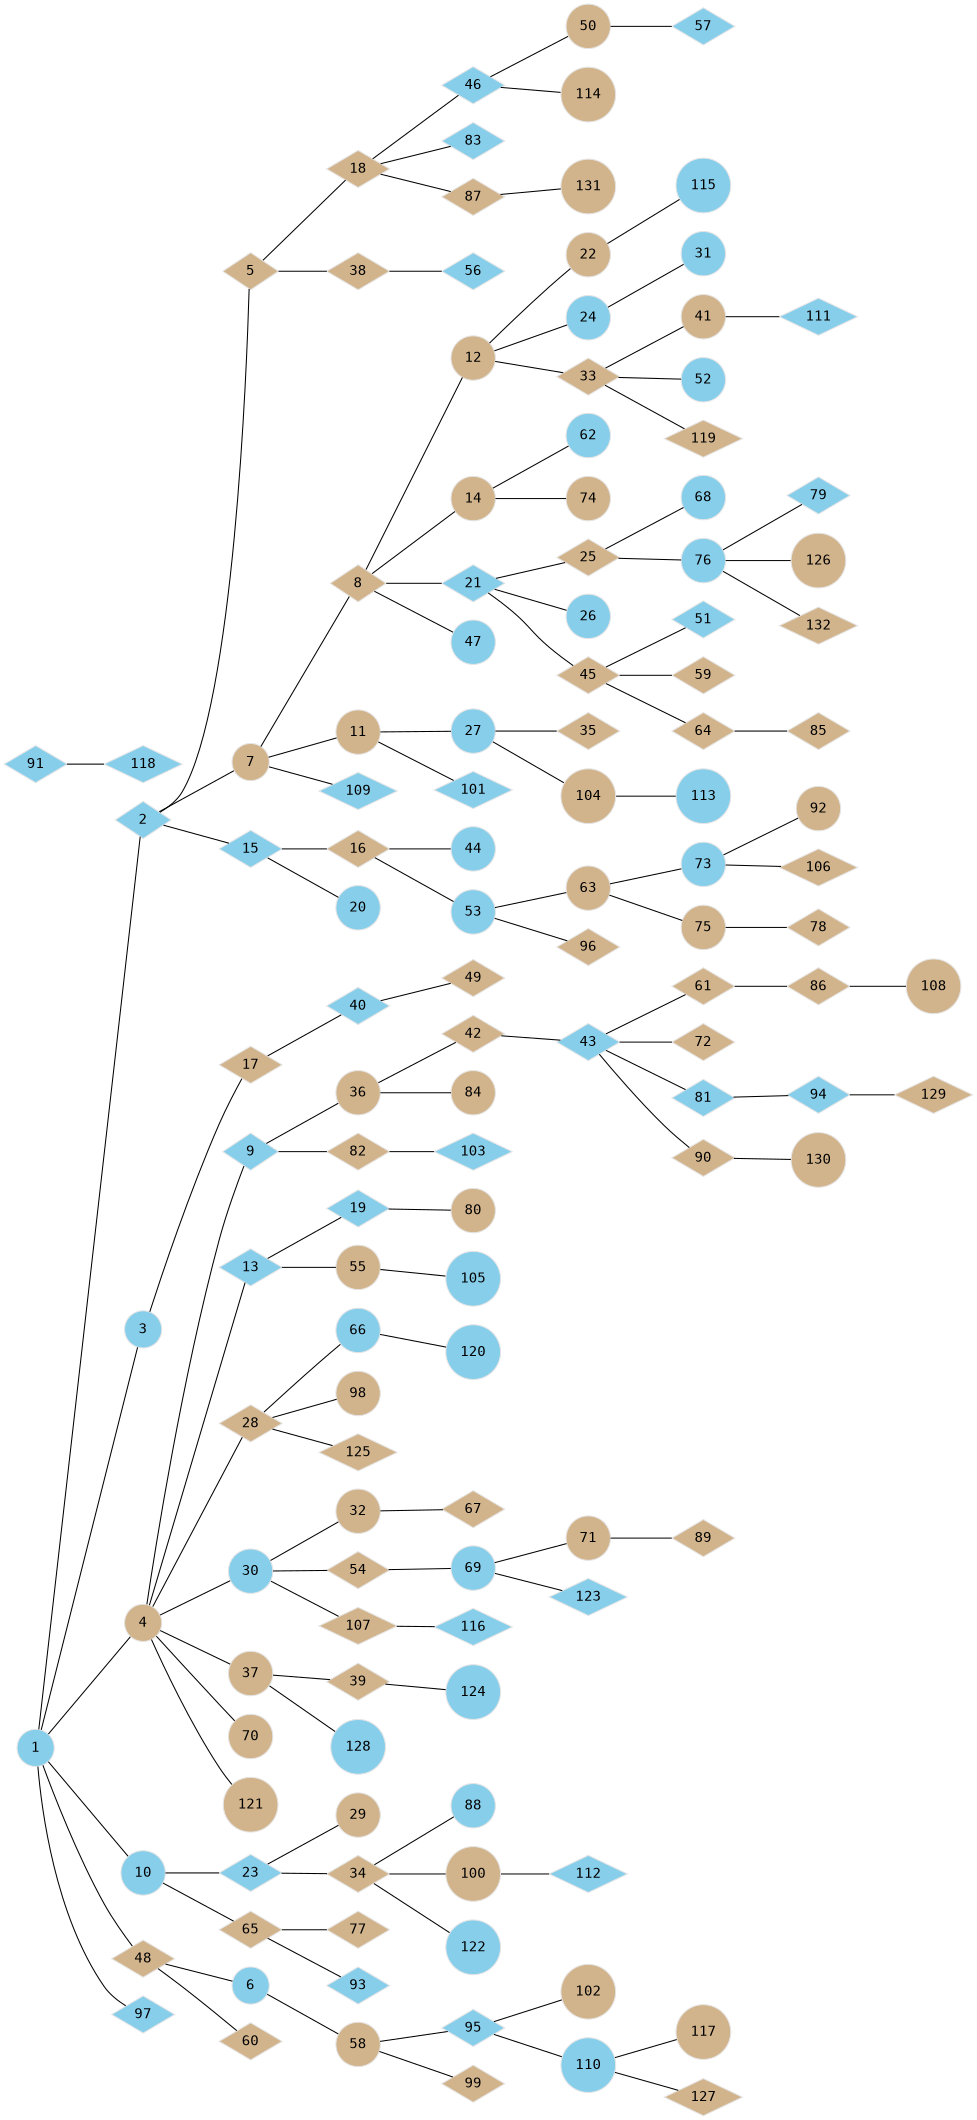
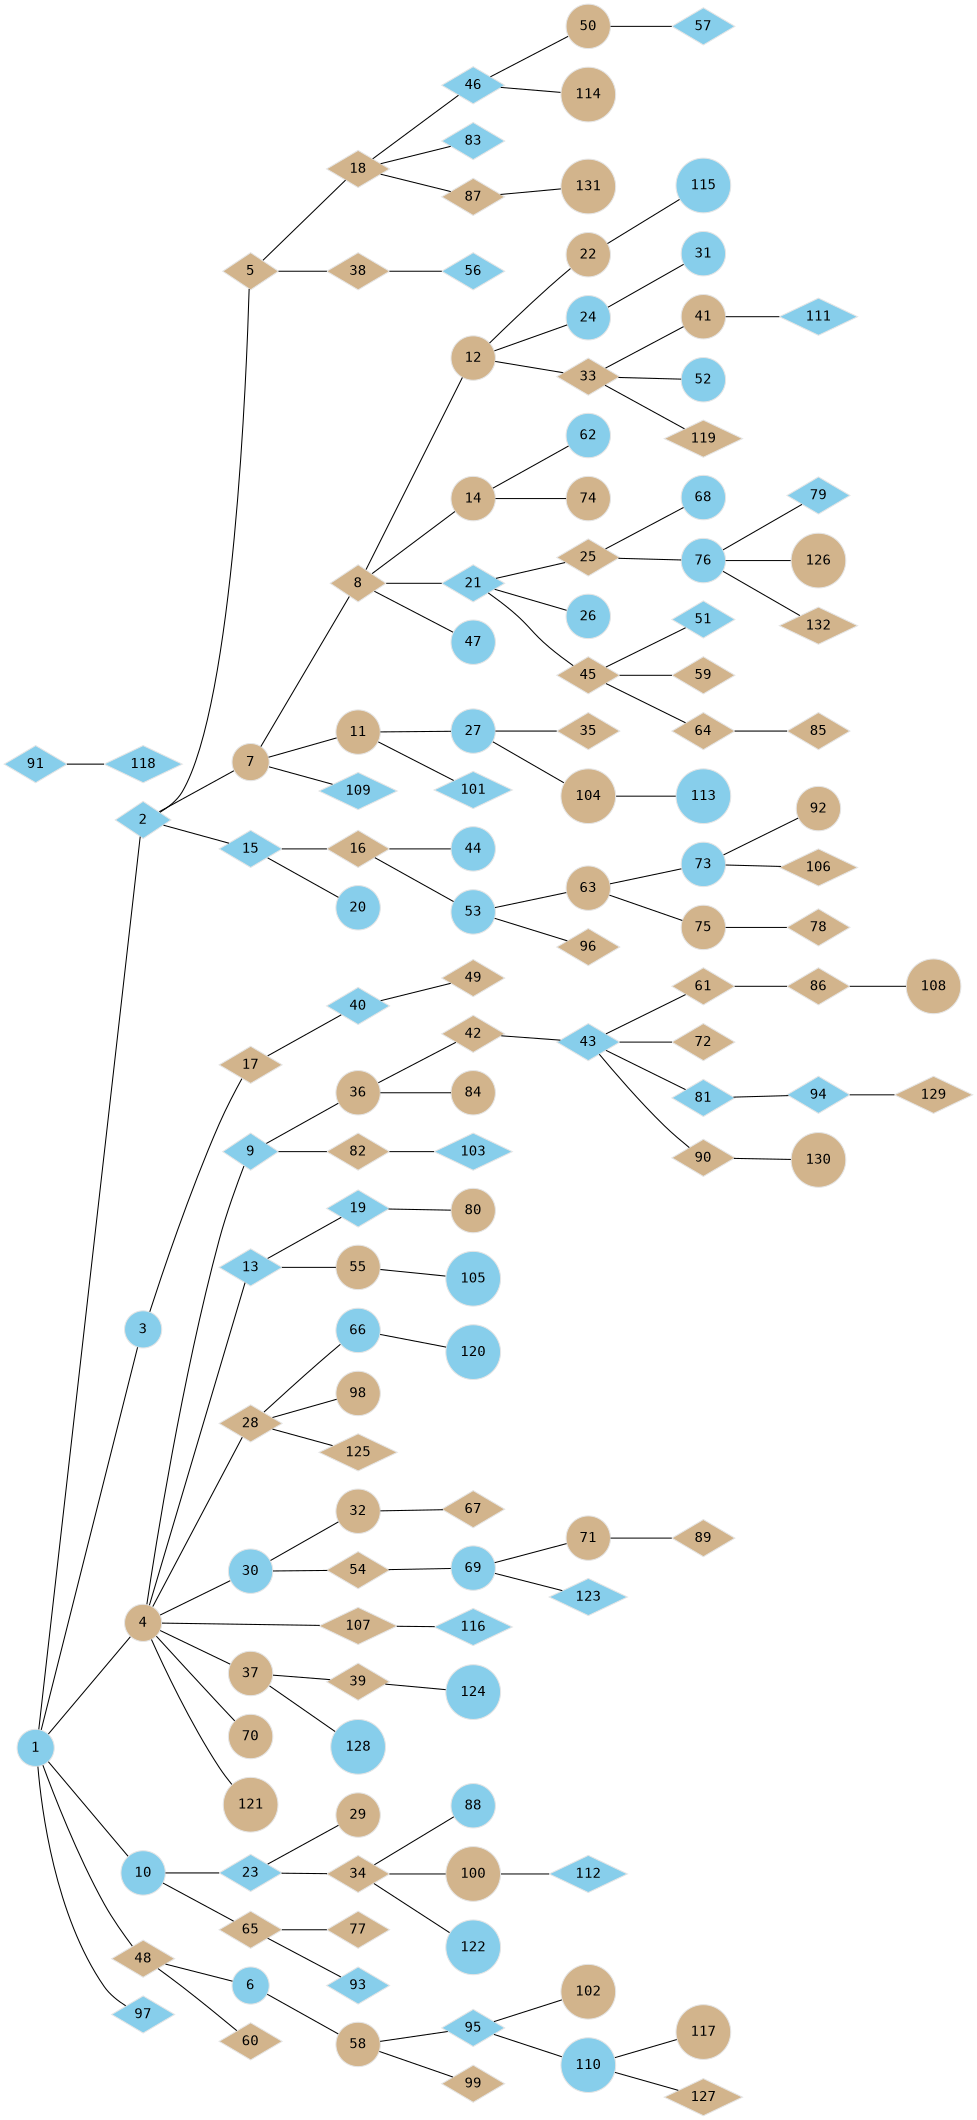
(305, 1599) -> (241, 1624)
